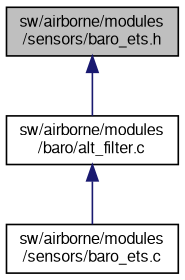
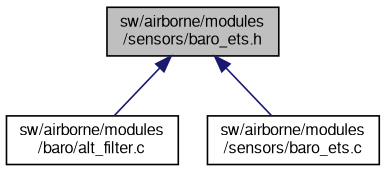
(92, 203) -> (249, 92)
